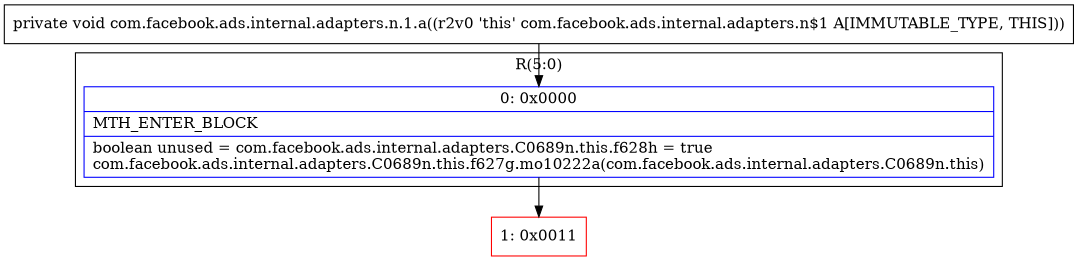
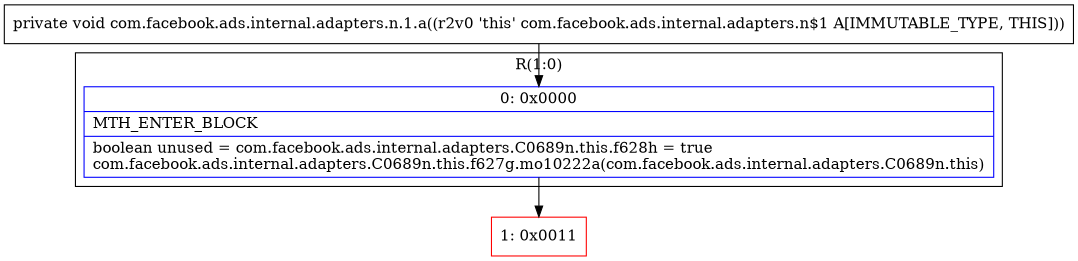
(539, 65) -> (539, 65)
